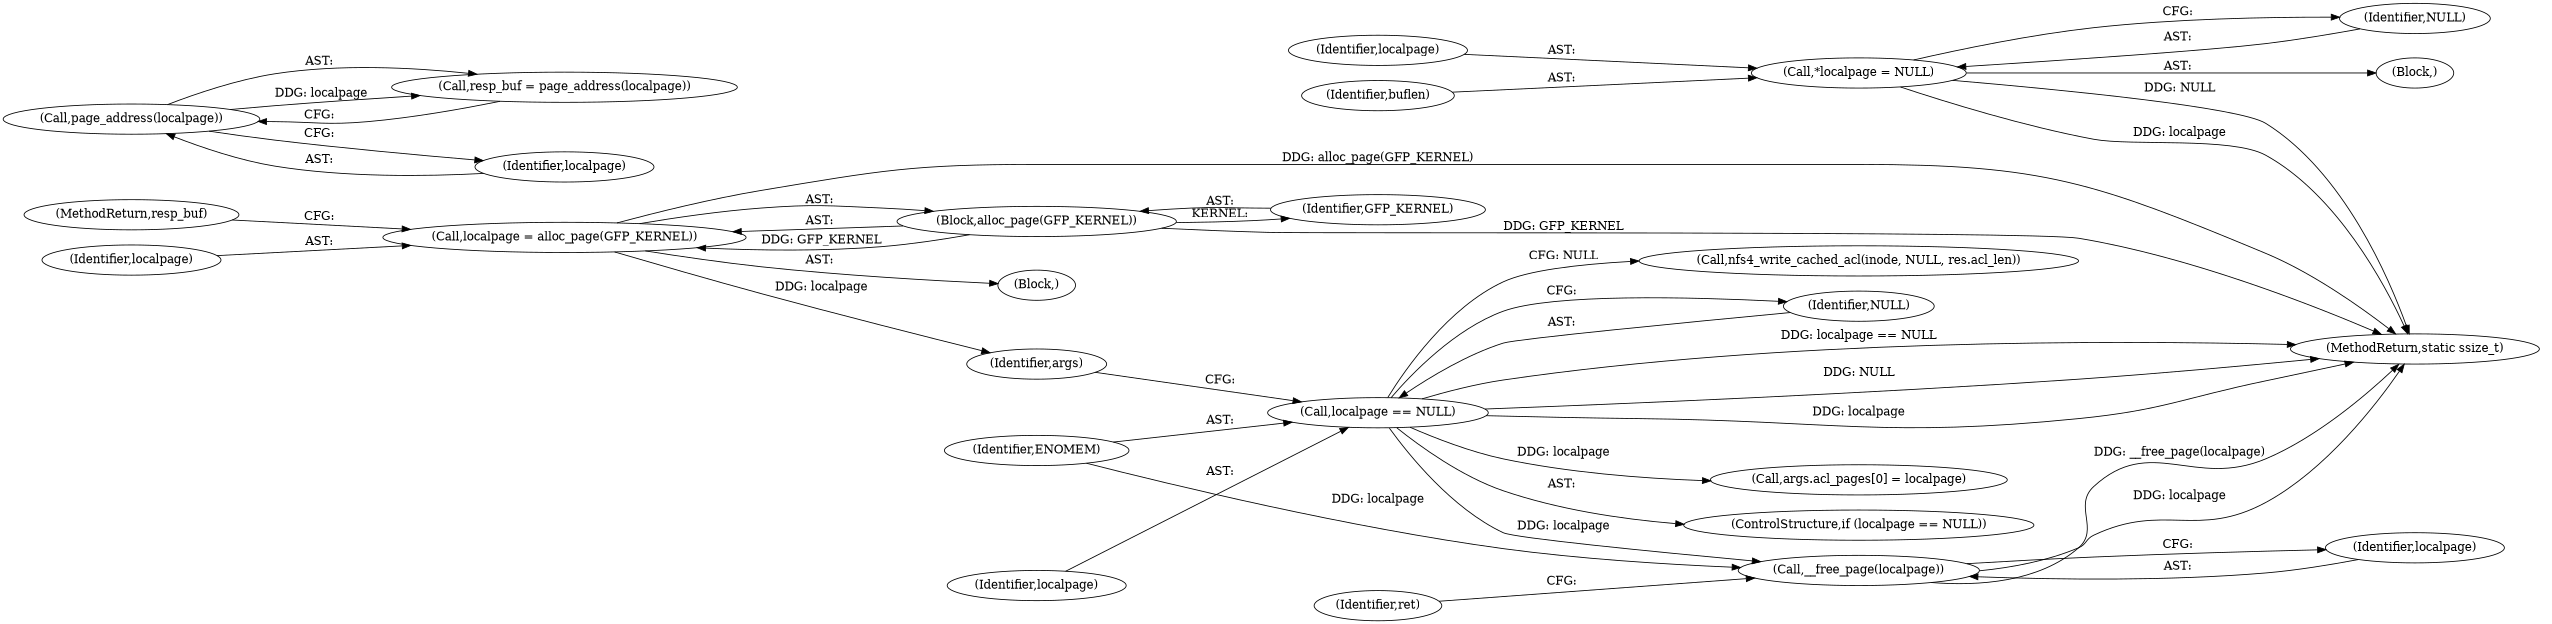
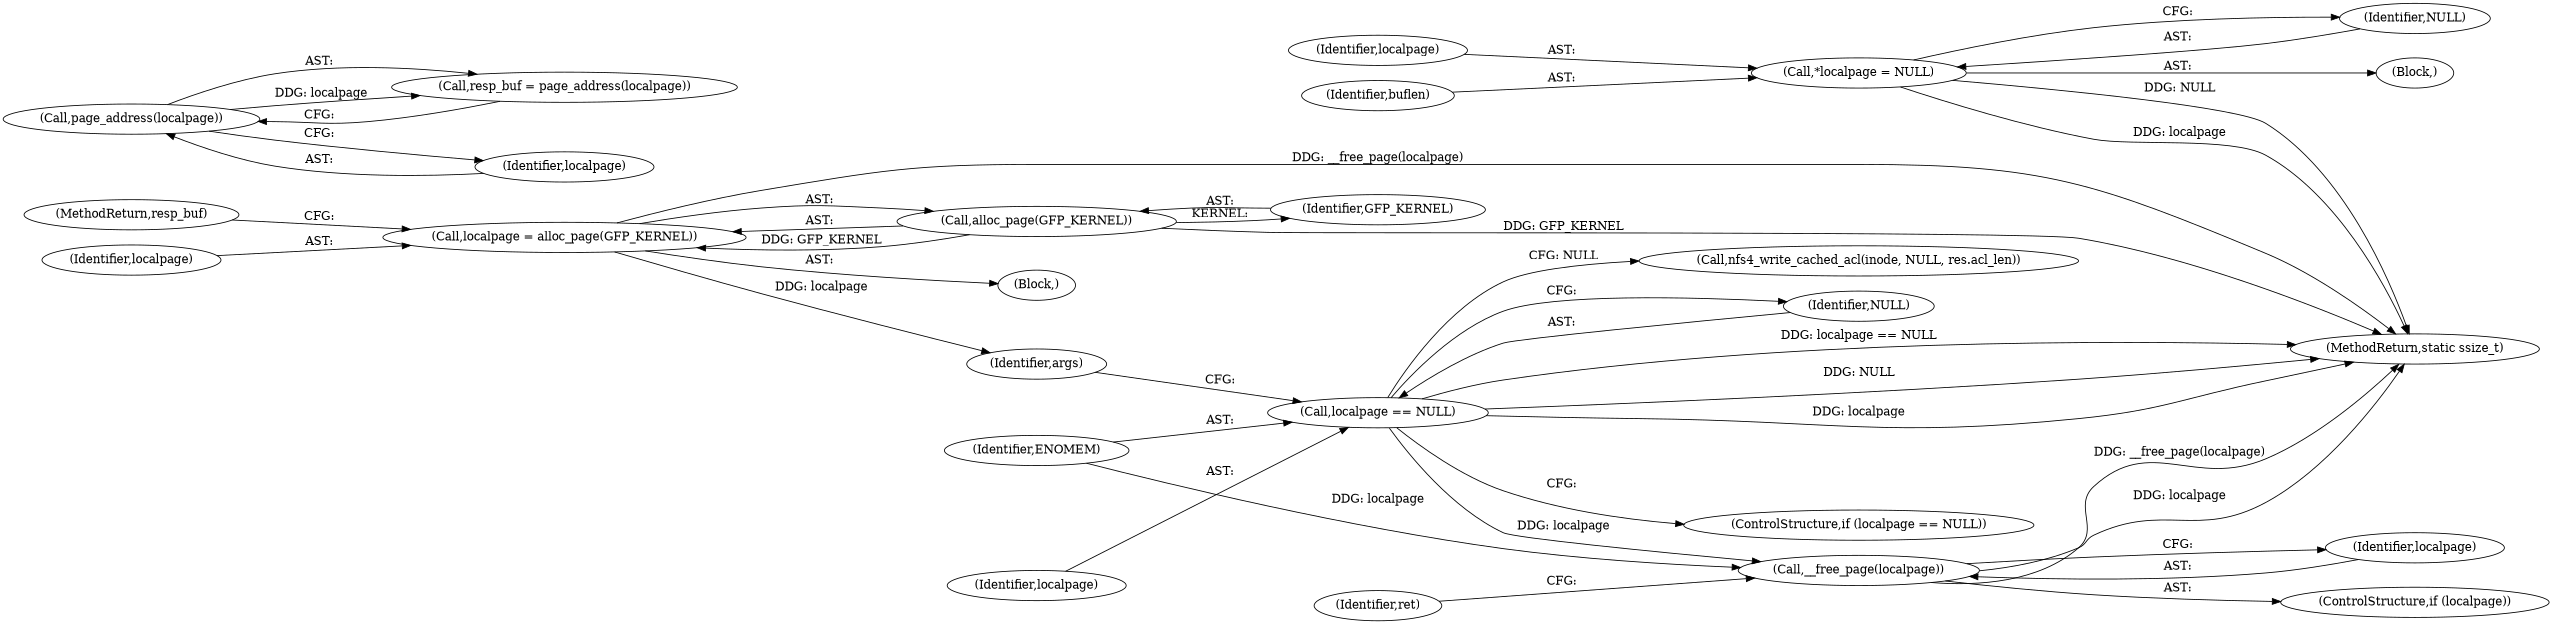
(1378, 158) -> (1378, 158)
(1037, 221) -> (1037, 221)
(1859, 480) -> none
(1564, 484) -> (1564, 484)
none -> (2415, 602)
